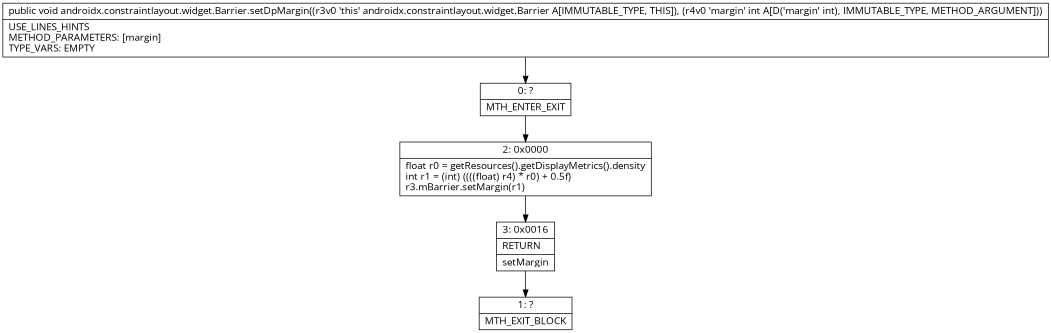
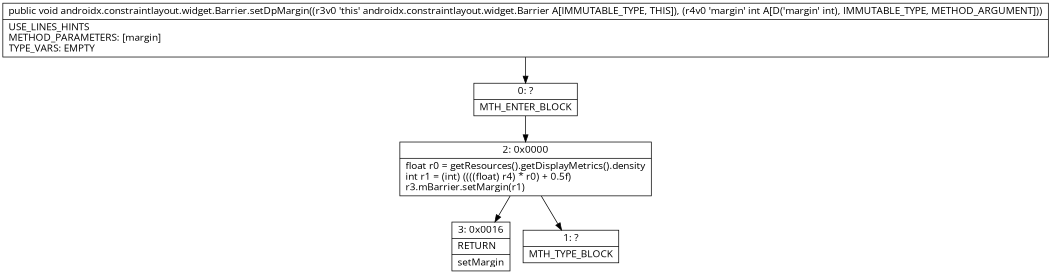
(526, 107) -> (526, 107)
(526, 280) -> (550, 210)
(526, 321) -> (571, 254)
